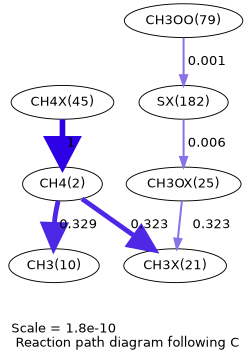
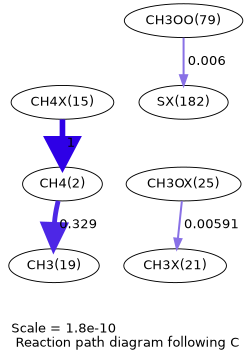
(205, 61) -> (205, 61)
(62, 102) -> (62, 102)
(184, 138) -> none
(108, 218) -> none
(210, 225) -> (210, 225)
(54, 266) -> (54, 266)
